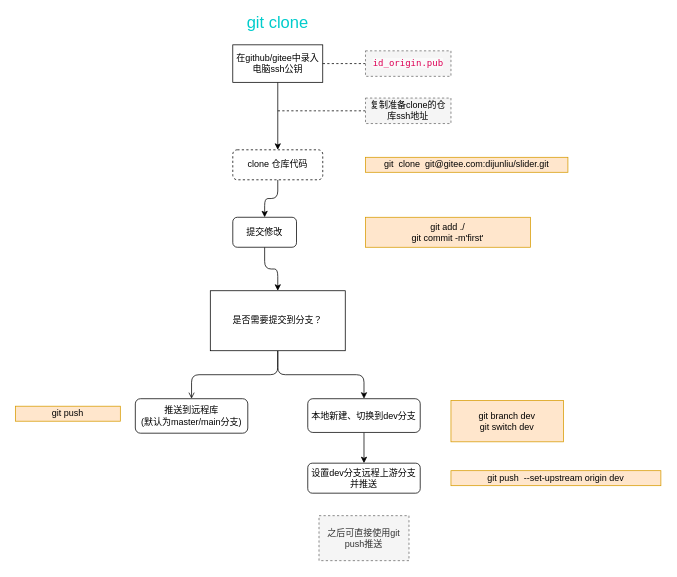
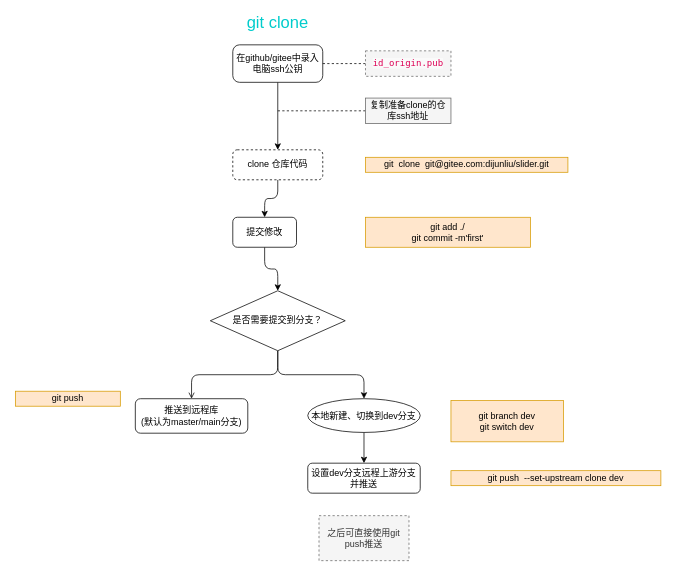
(278, 63) -> (278, 63)
(408, 111) -> (408, 111)
(278, 321) -> (278, 321)
(68, 414) -> (68, 399)
(364, 416) -> (364, 416)
(556, 478) -> (556, 478)
